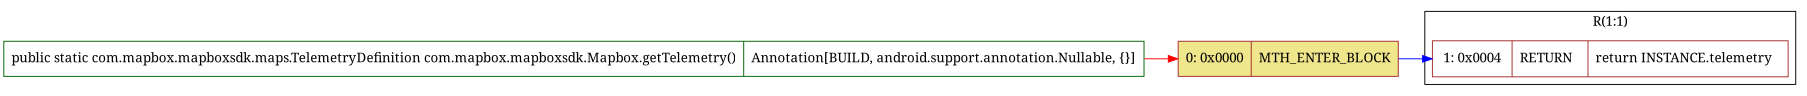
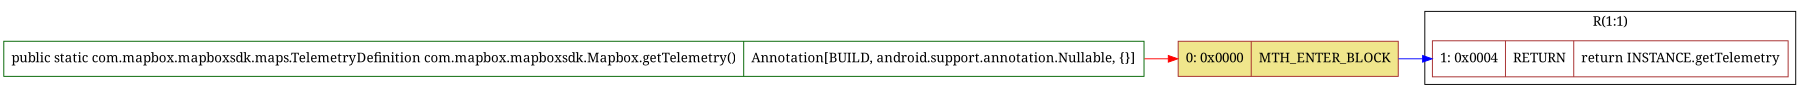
(1684, 58) -> (1681, 58)
